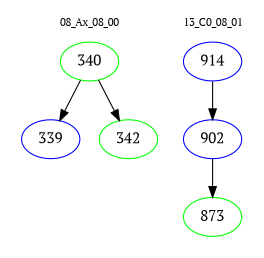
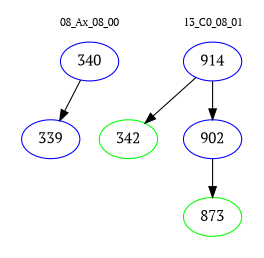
(90, 62) -> (90, 62)
(107, 96) -> (182, 90)
